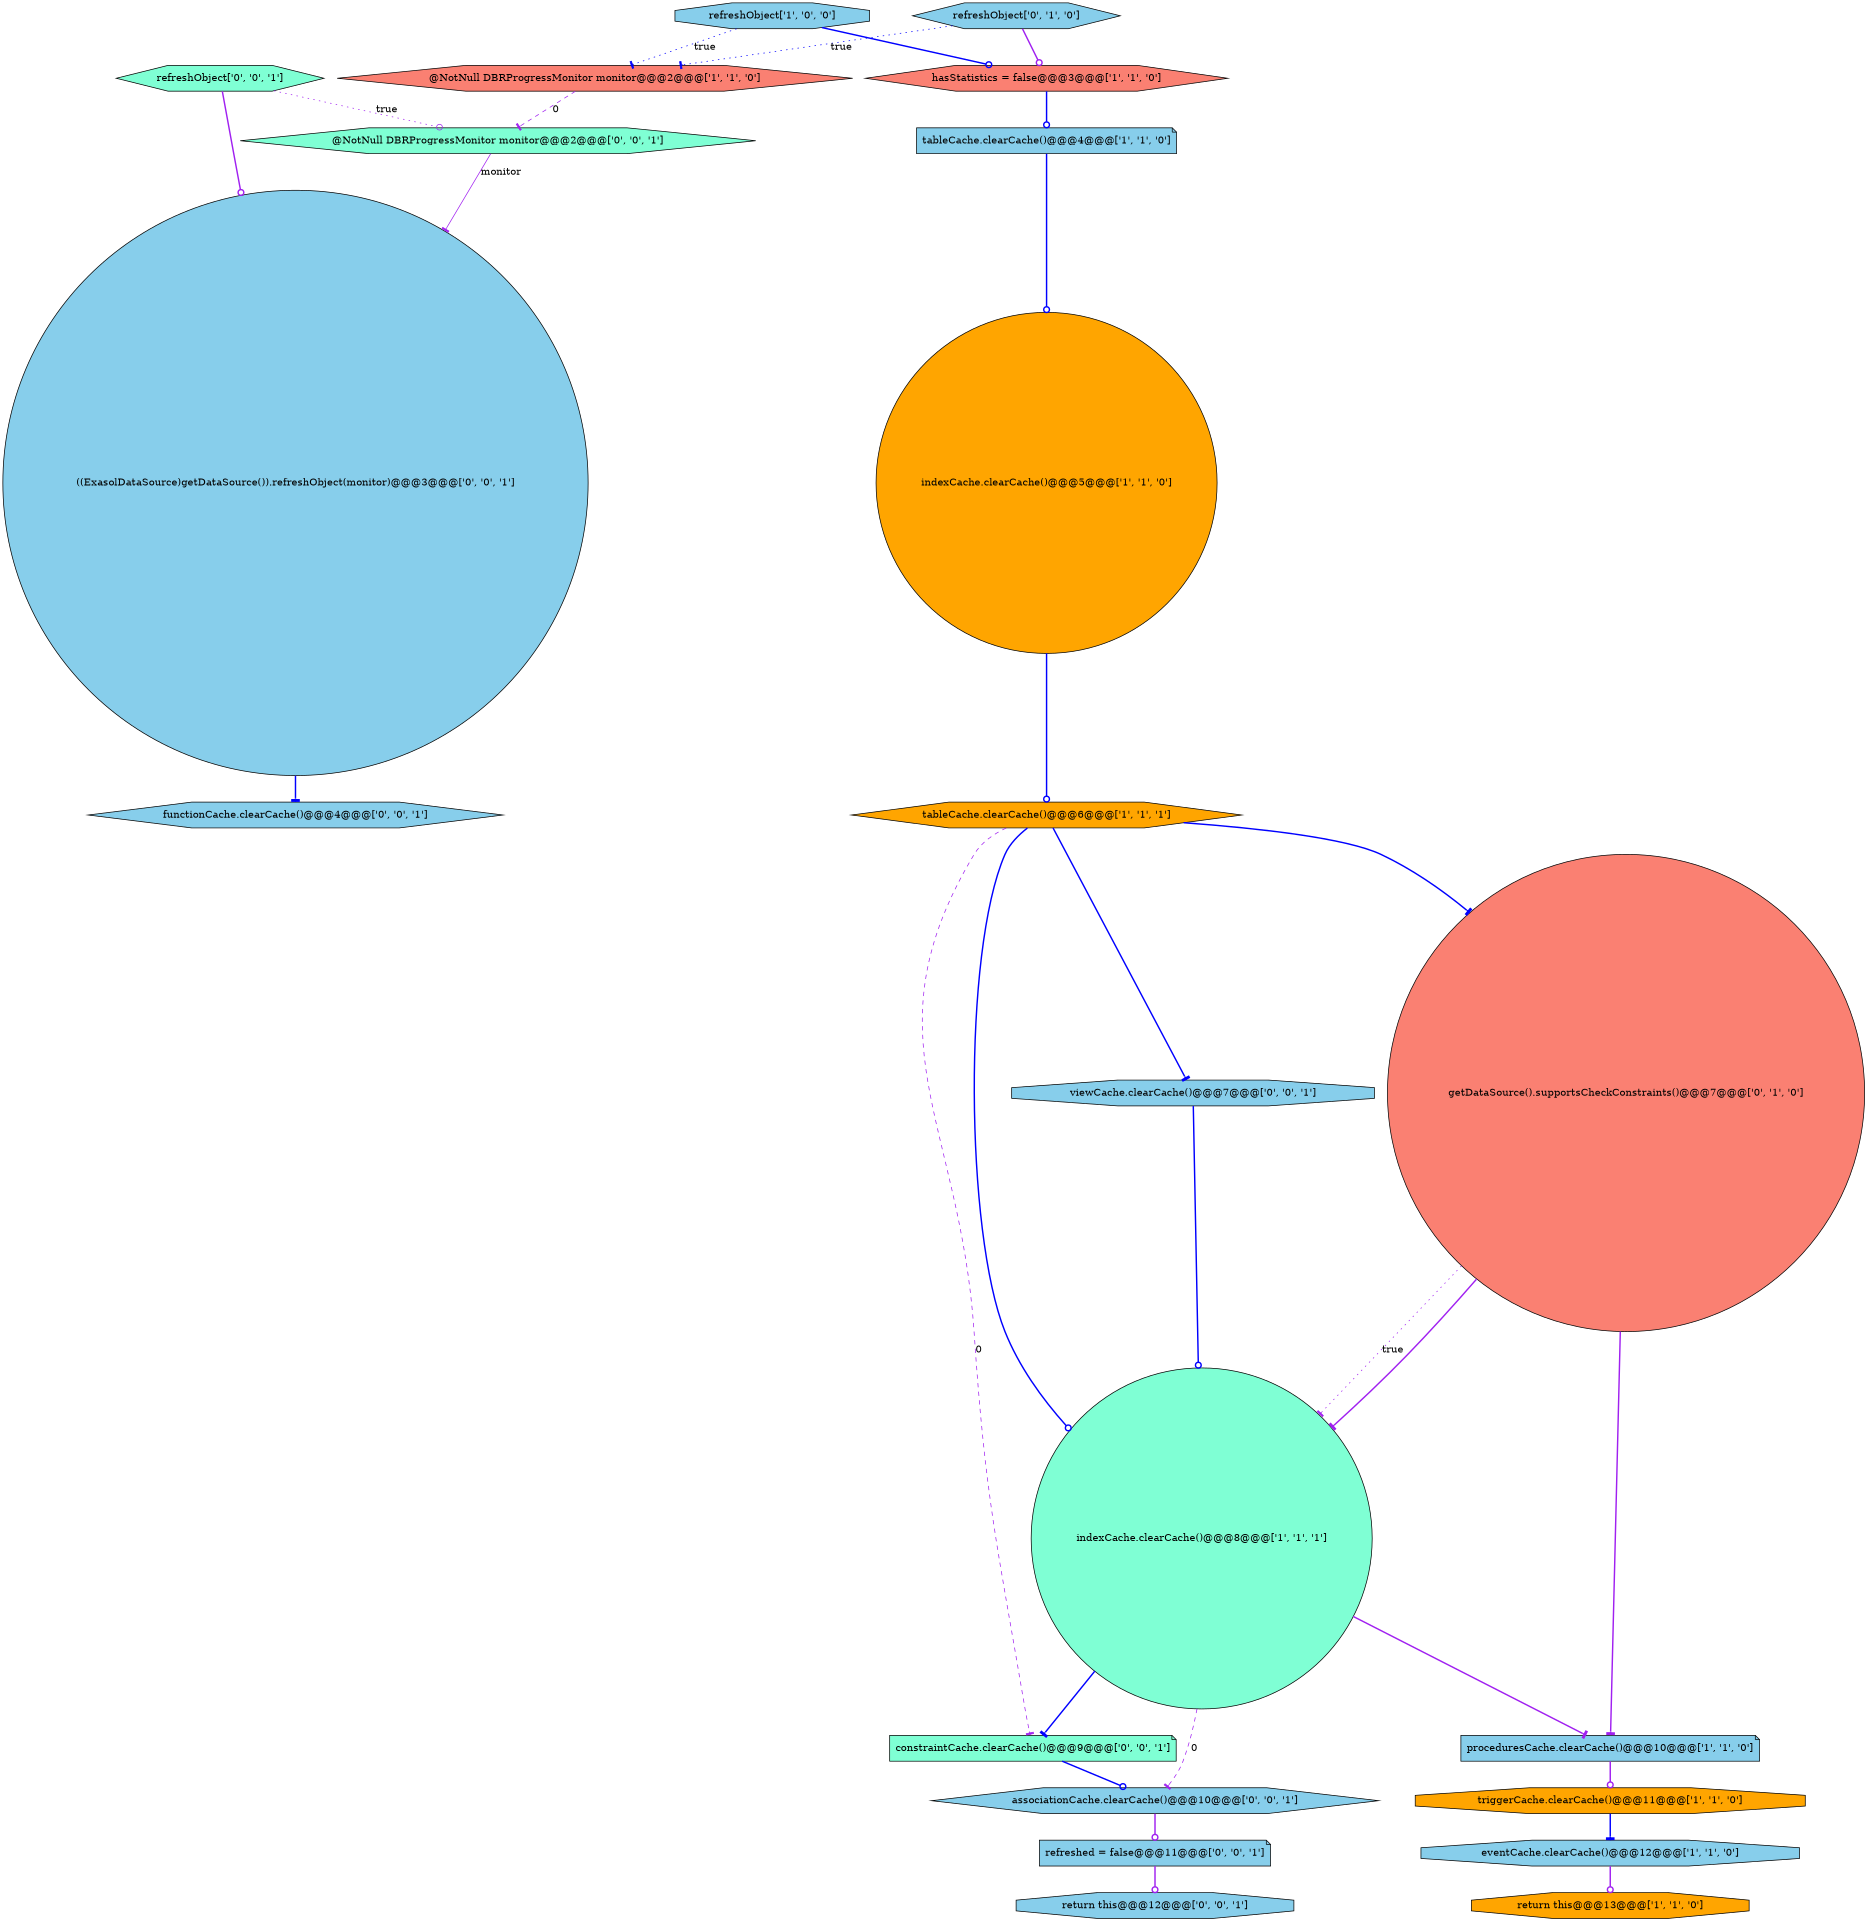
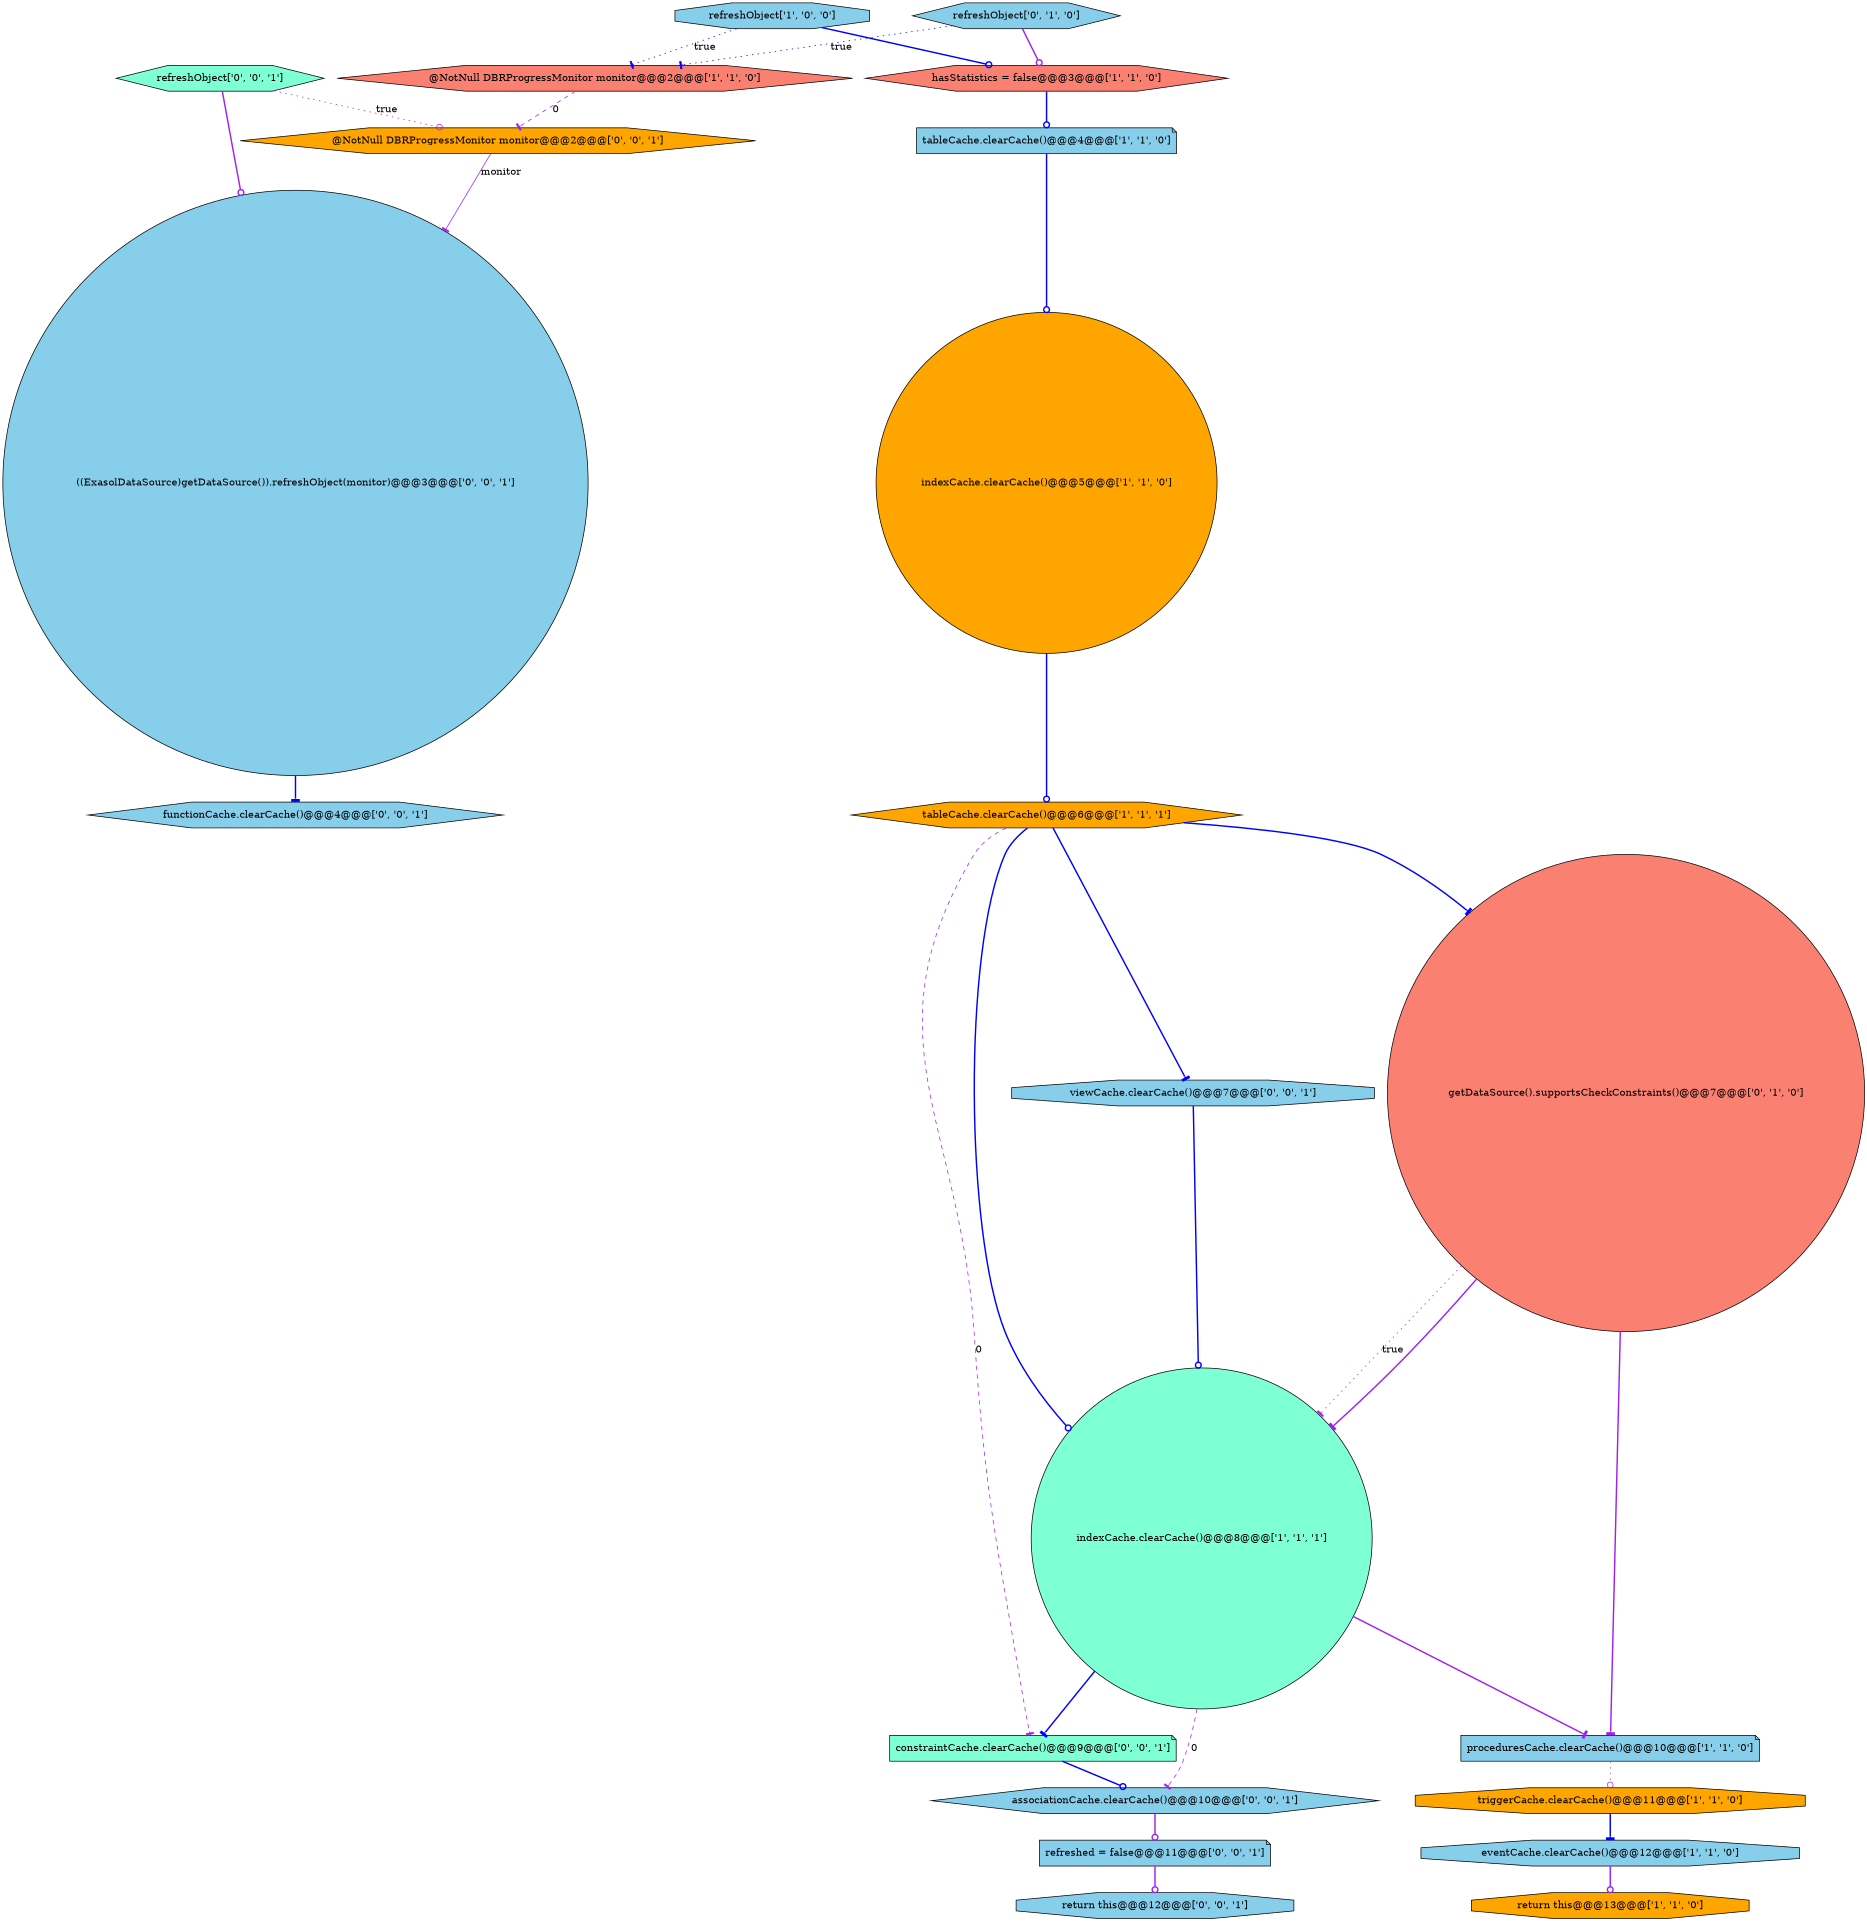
(498, 141) -> (498, 141)
(1610, 1772) -> (1610, 1772)
